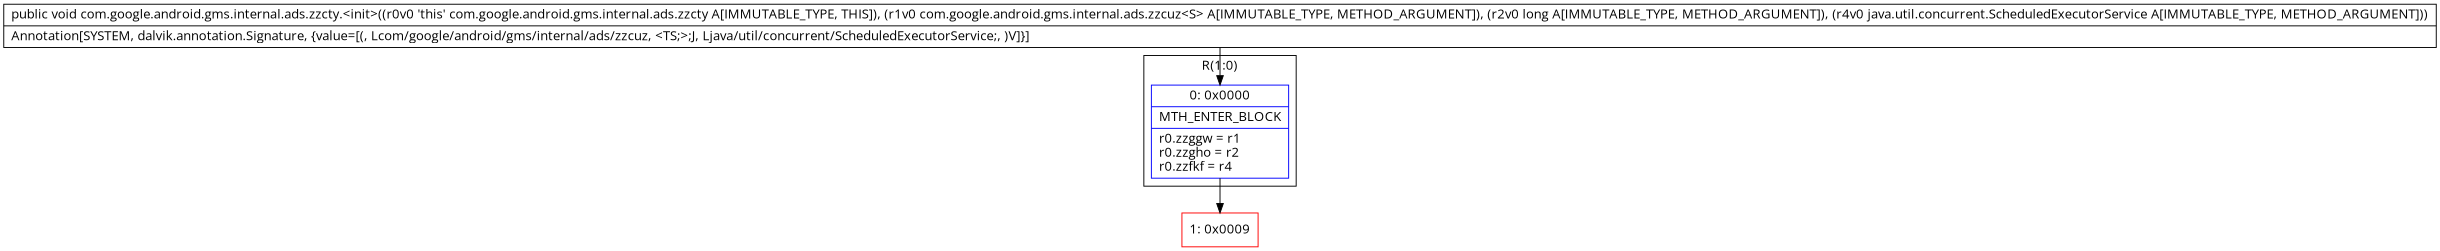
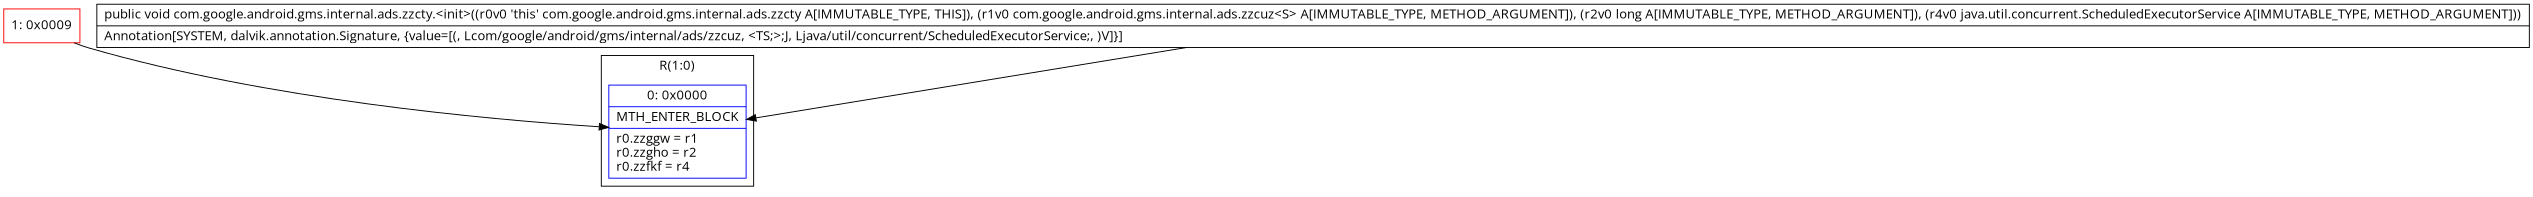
(1220, 192) -> (334, 99)
